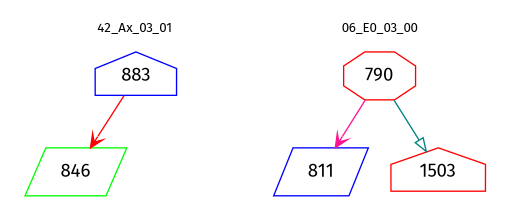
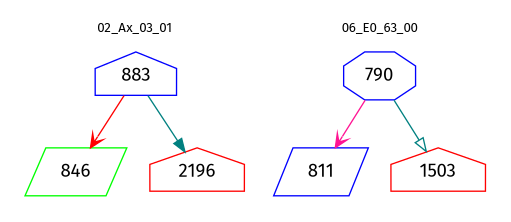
(135, 29) -> (135, 29)
(380, 29) -> (380, 29)
(380, 76) -> (380, 76)
none -> (197, 172)
